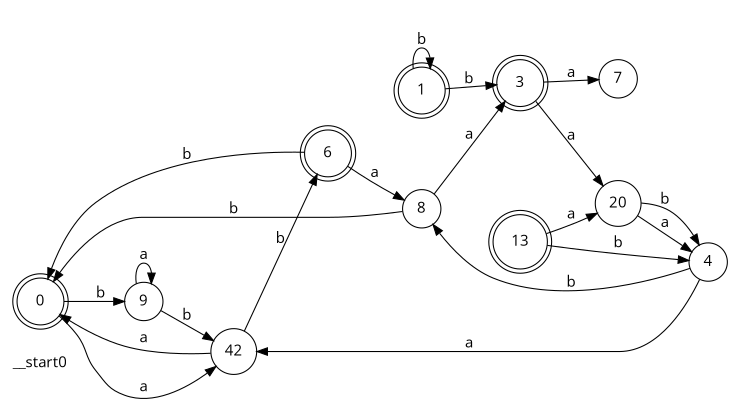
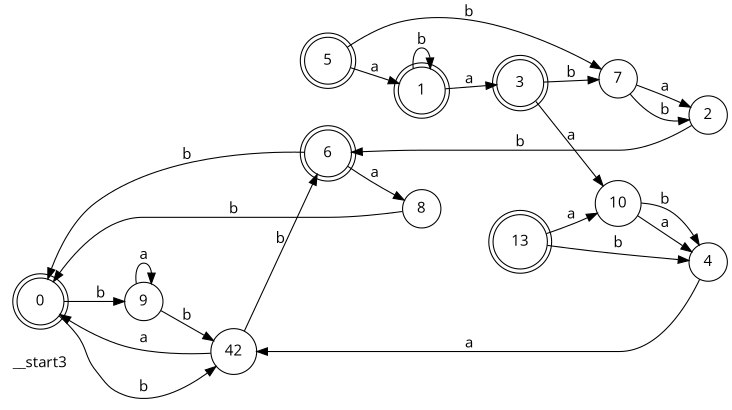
none -> (328, 61)
(571, 73) -> (571, 73)
(469, 79) -> (469, 79)
none -> (708, 115)
(466, 152) -> none
(618, 203) -> (618, 203)
(557, 290) -> none
(40, 363) -> (40, 363)
(144, 387) -> (144, 387)
